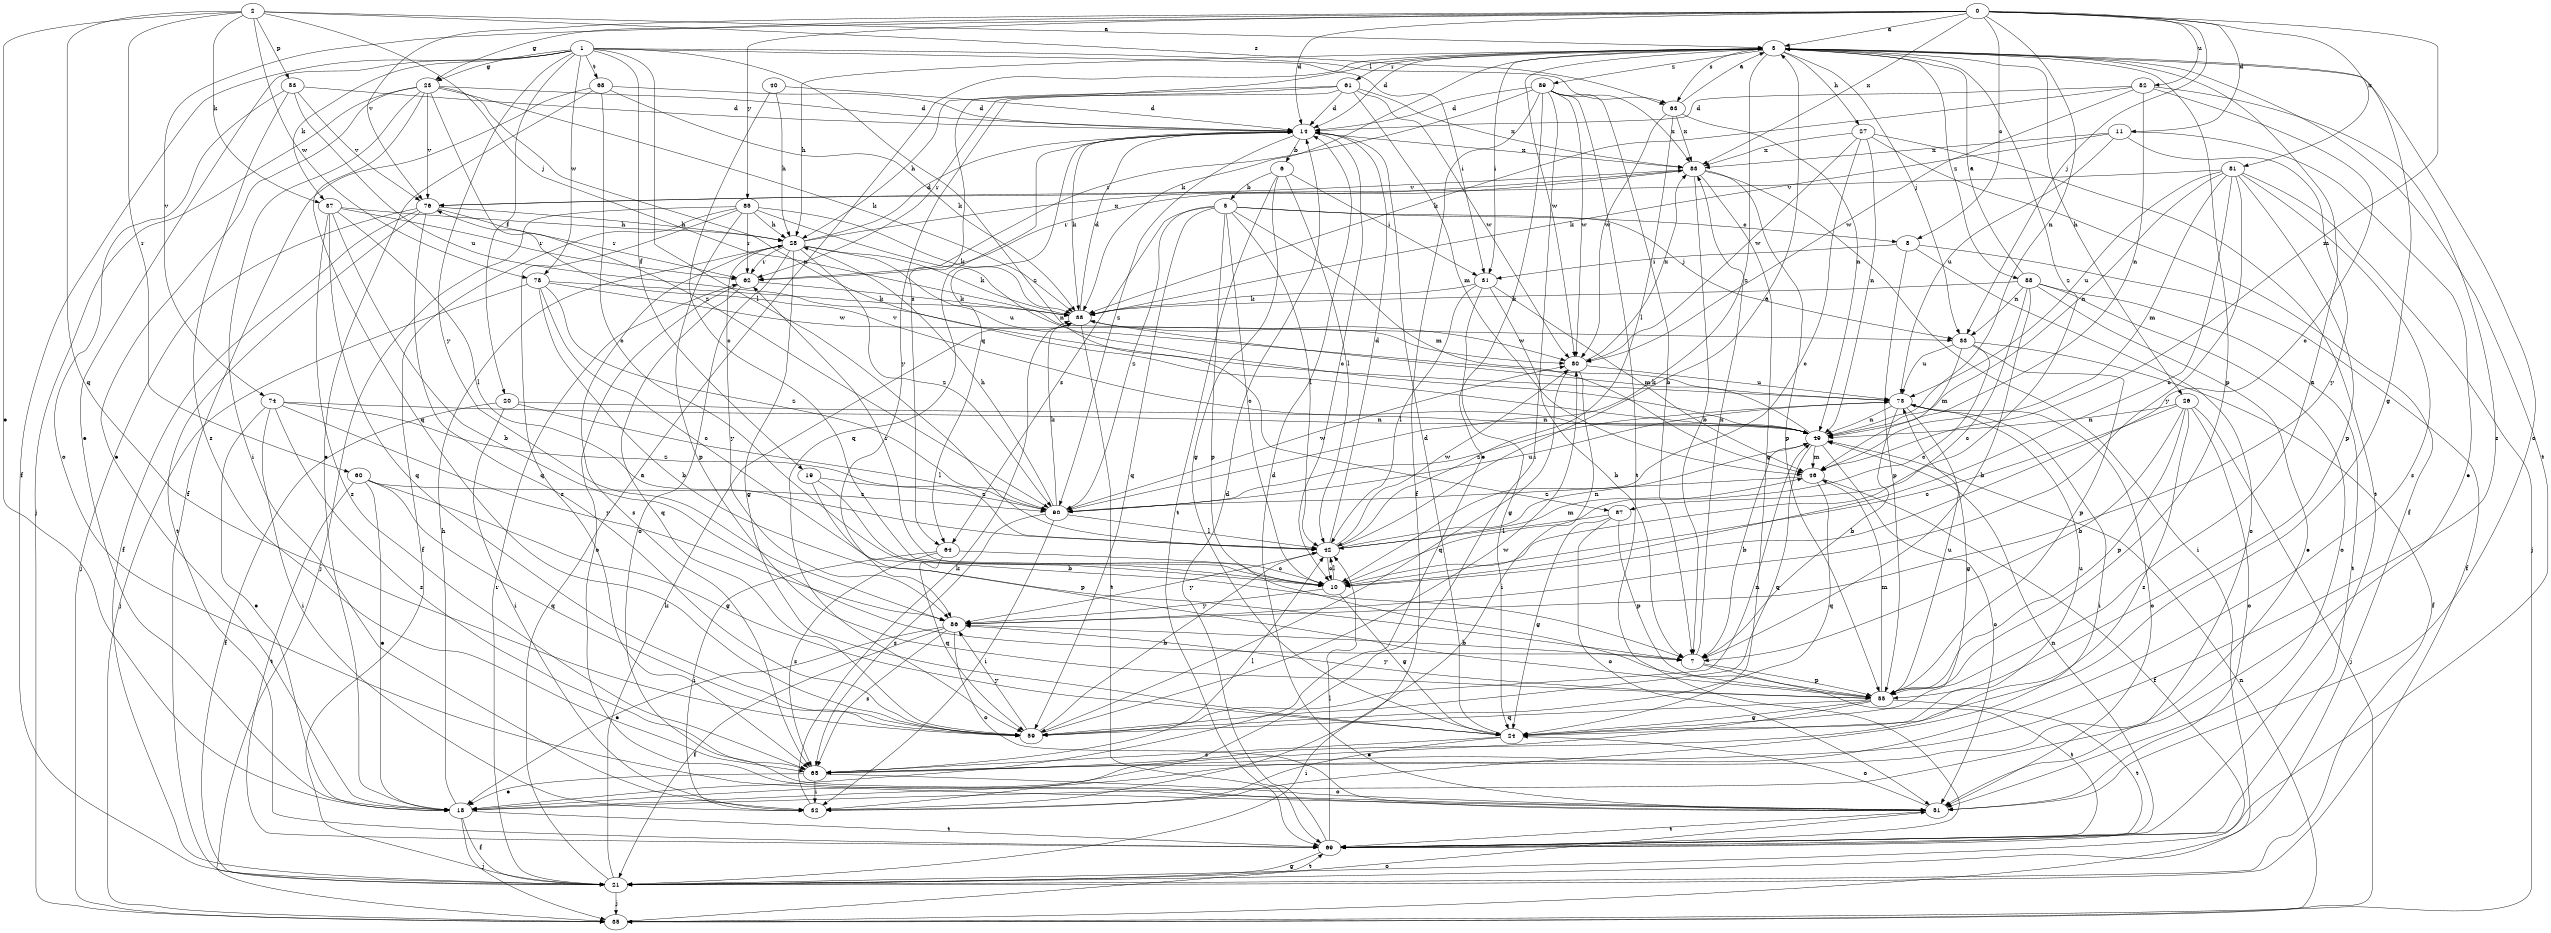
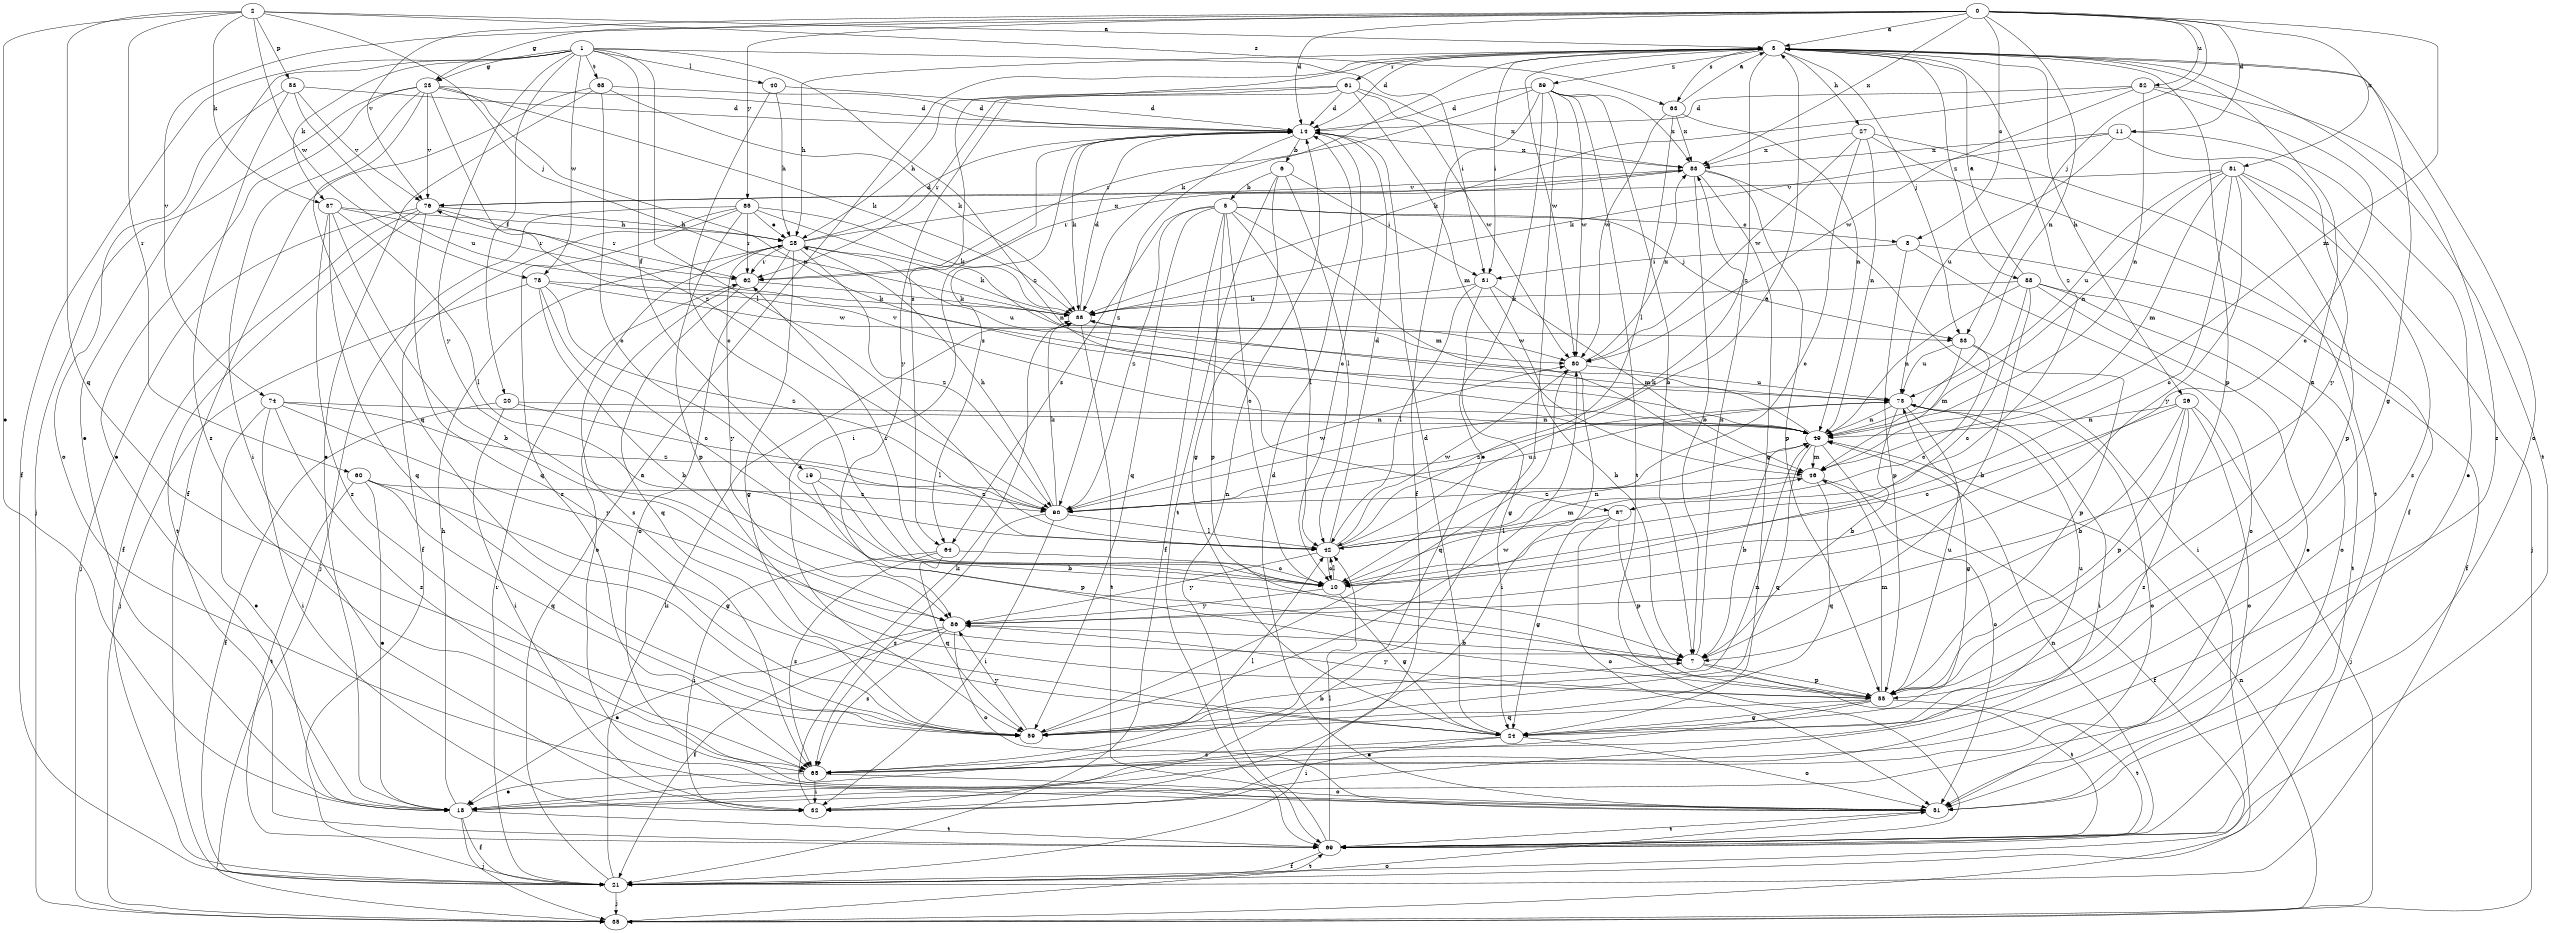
(1132, 55) -> (676, 67)
(774, 225) -> (774, 225)
(2002, 309) -> (1916, 348)
(983, 341) -> (983, 341)
(854, 438) -> (854, 438)
(1228, 494) -> (1228, 494)
(1165, 639) -> (1342, 689)
(1731, 752) -> (1734, 767)
(1292, 866) -> (1292, 866)
(1887, 877) -> (1141, 680)
